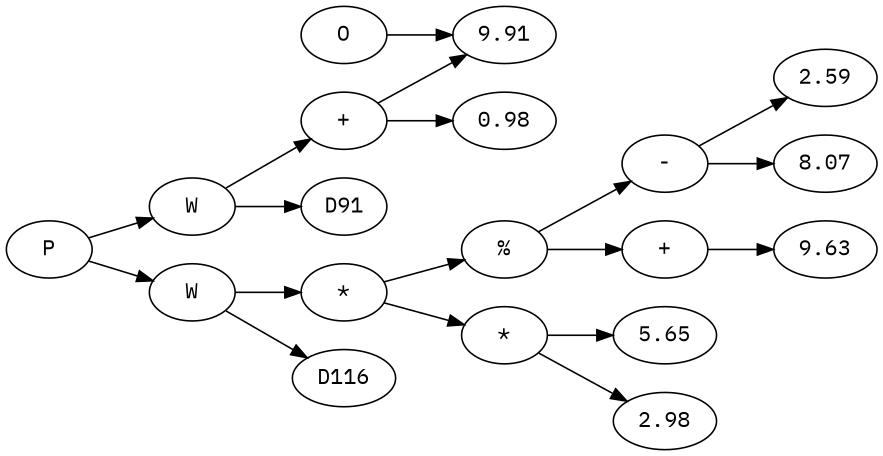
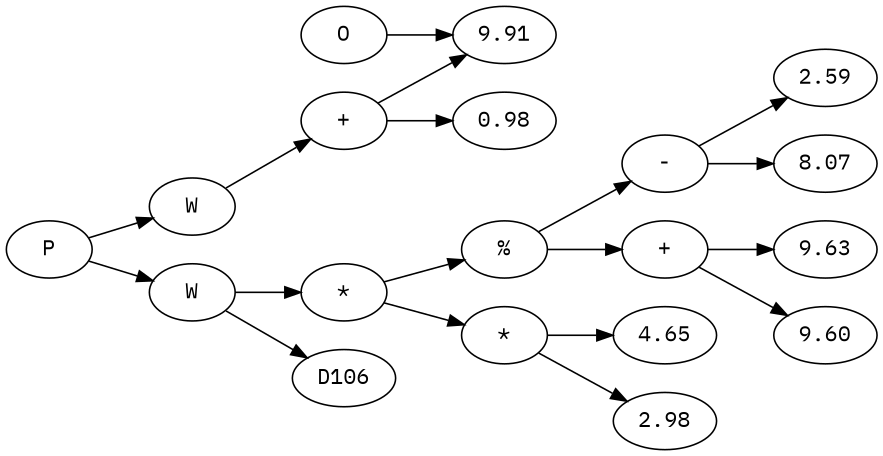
(344, 207) -> none
(665, 335) -> (665, 335)
none -> (825, 335)
(344, 378) -> (344, 378)
